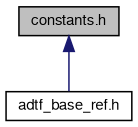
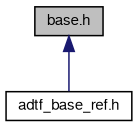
(69, 21) -> (69, 21)
